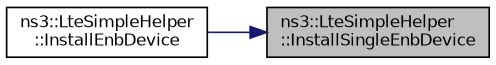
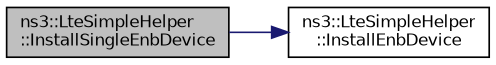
(229, 32) -> (250, 32)
